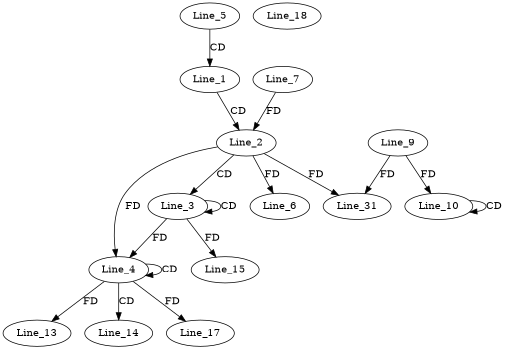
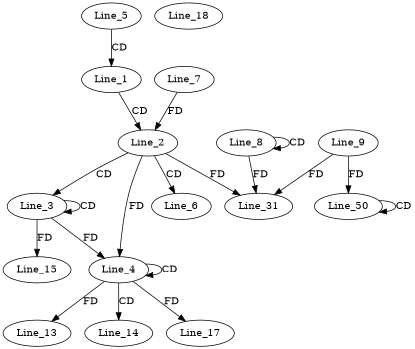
none -> (246, 143)
(273, 175) -> (174, 175)
(439, 206) -> (348, 206)
